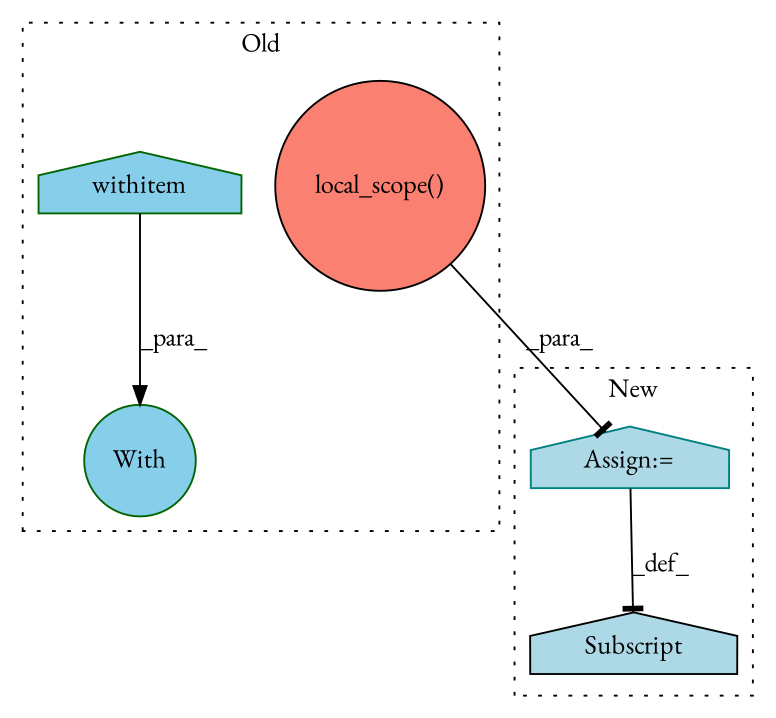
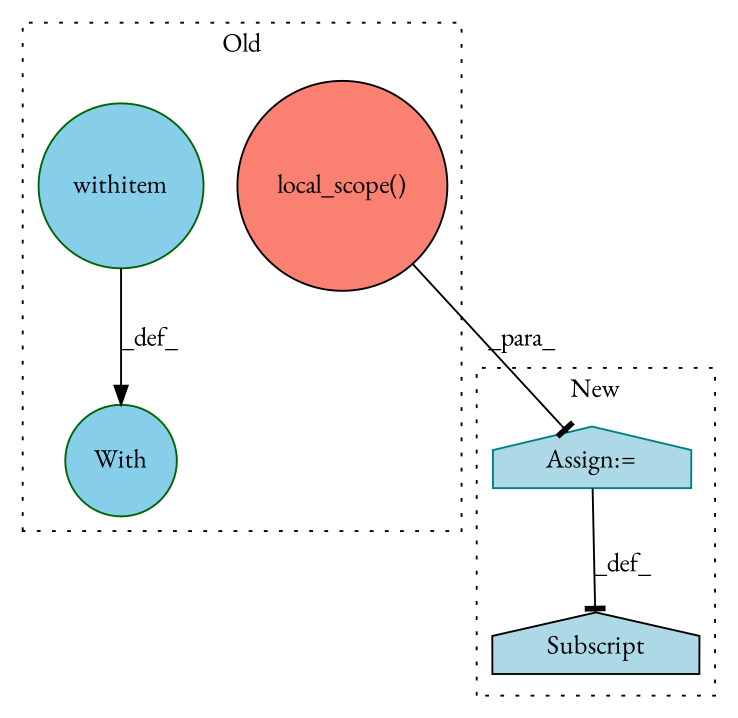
(140, 186) -> (121, 186)
(174, 339) -> (150, 339)
